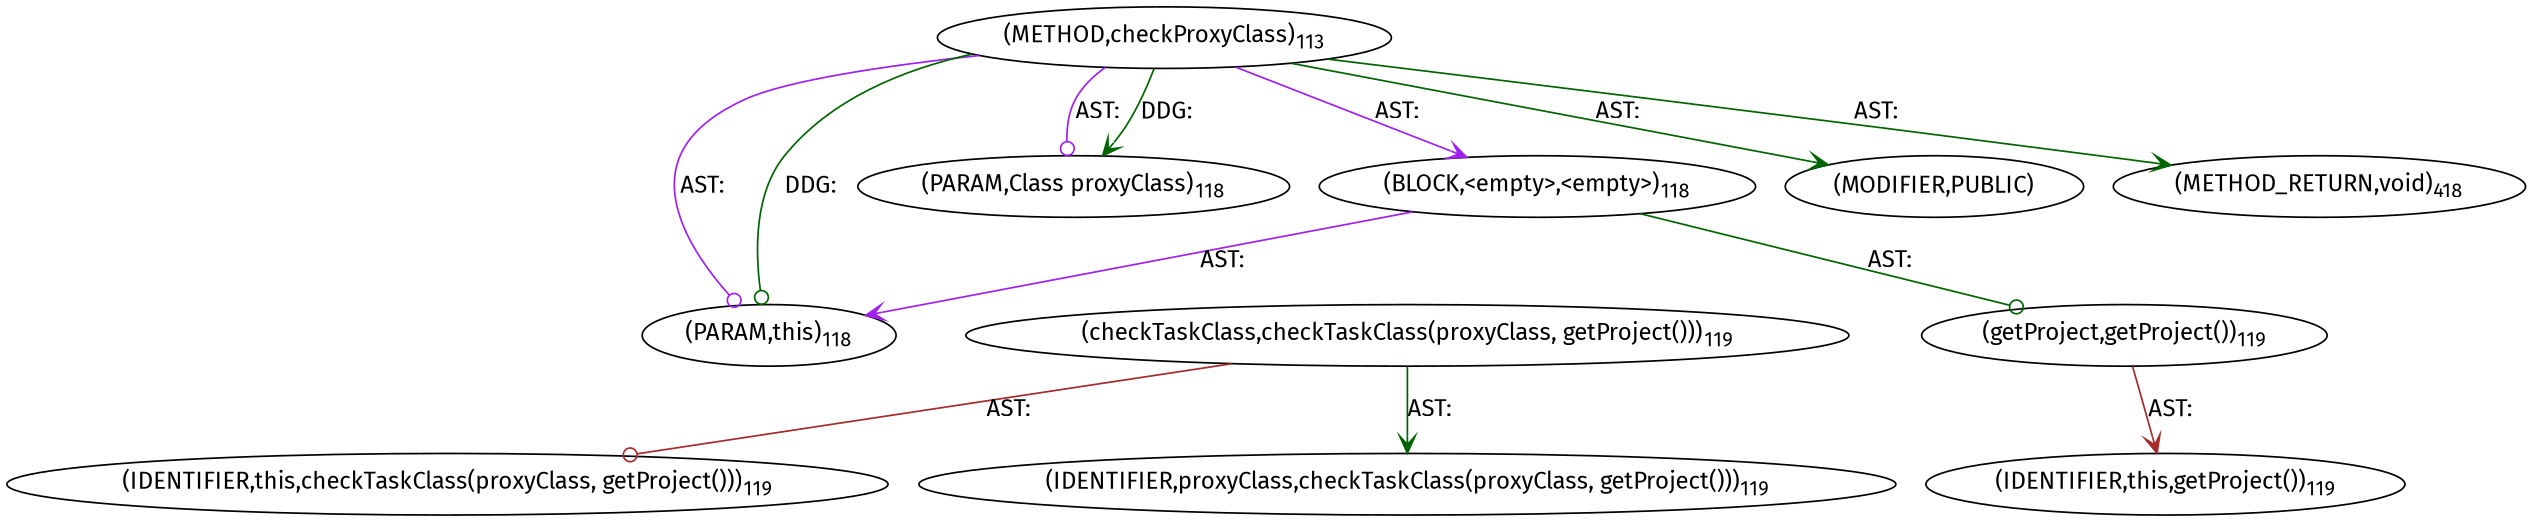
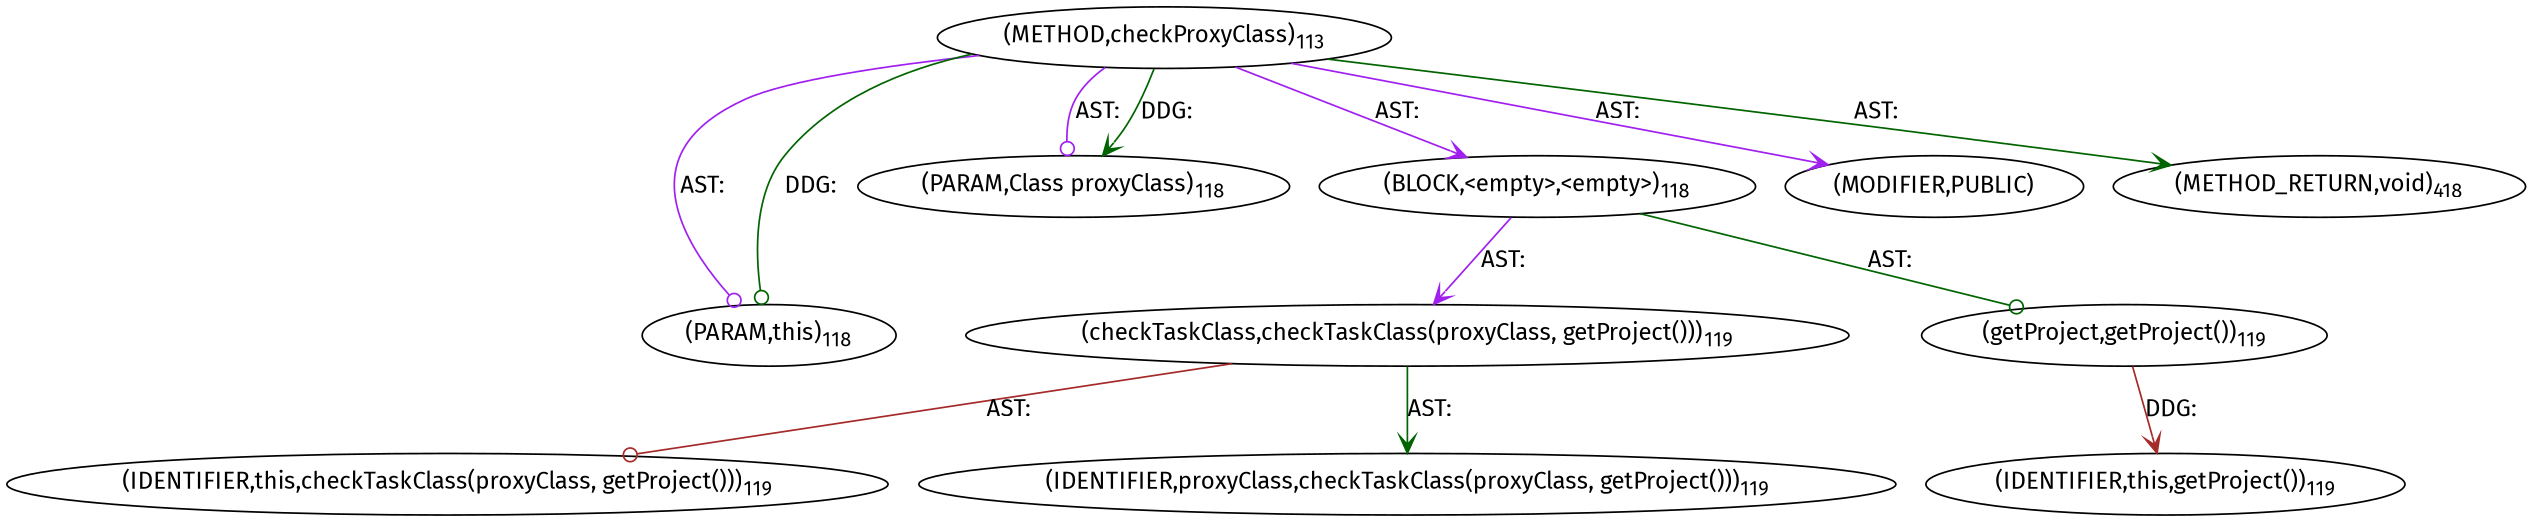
(1551, 112) -> (1551, 112)
(1148, 262) -> (1478, 254)
(2174, 410) -> (2174, 410)
